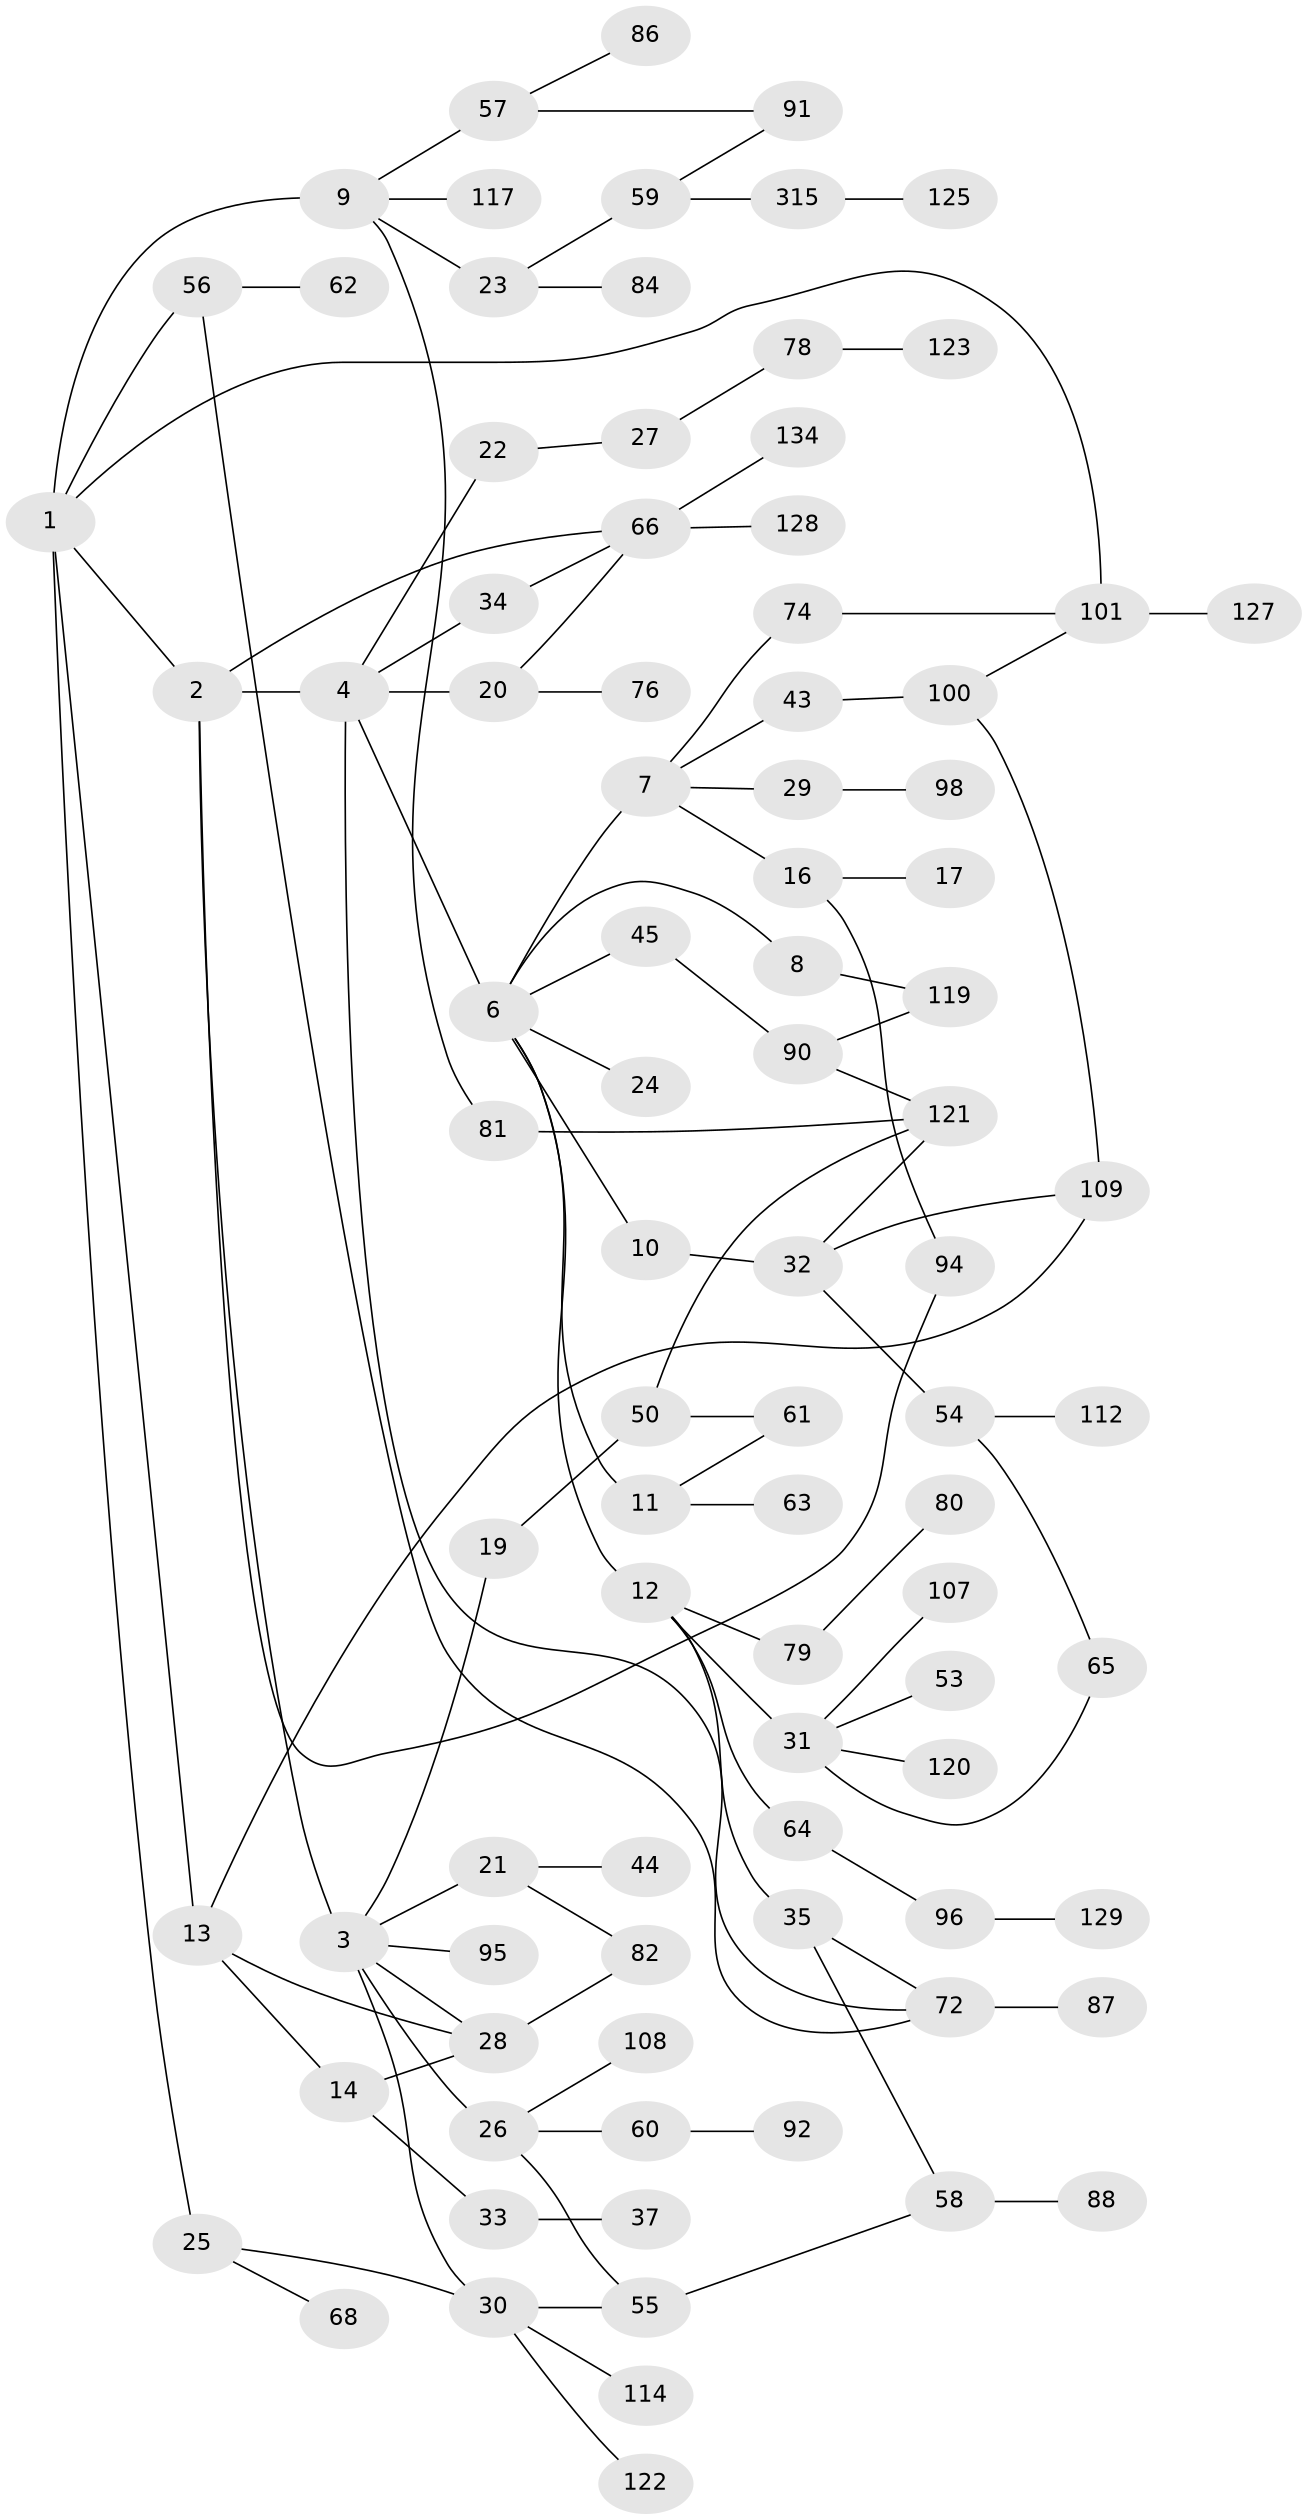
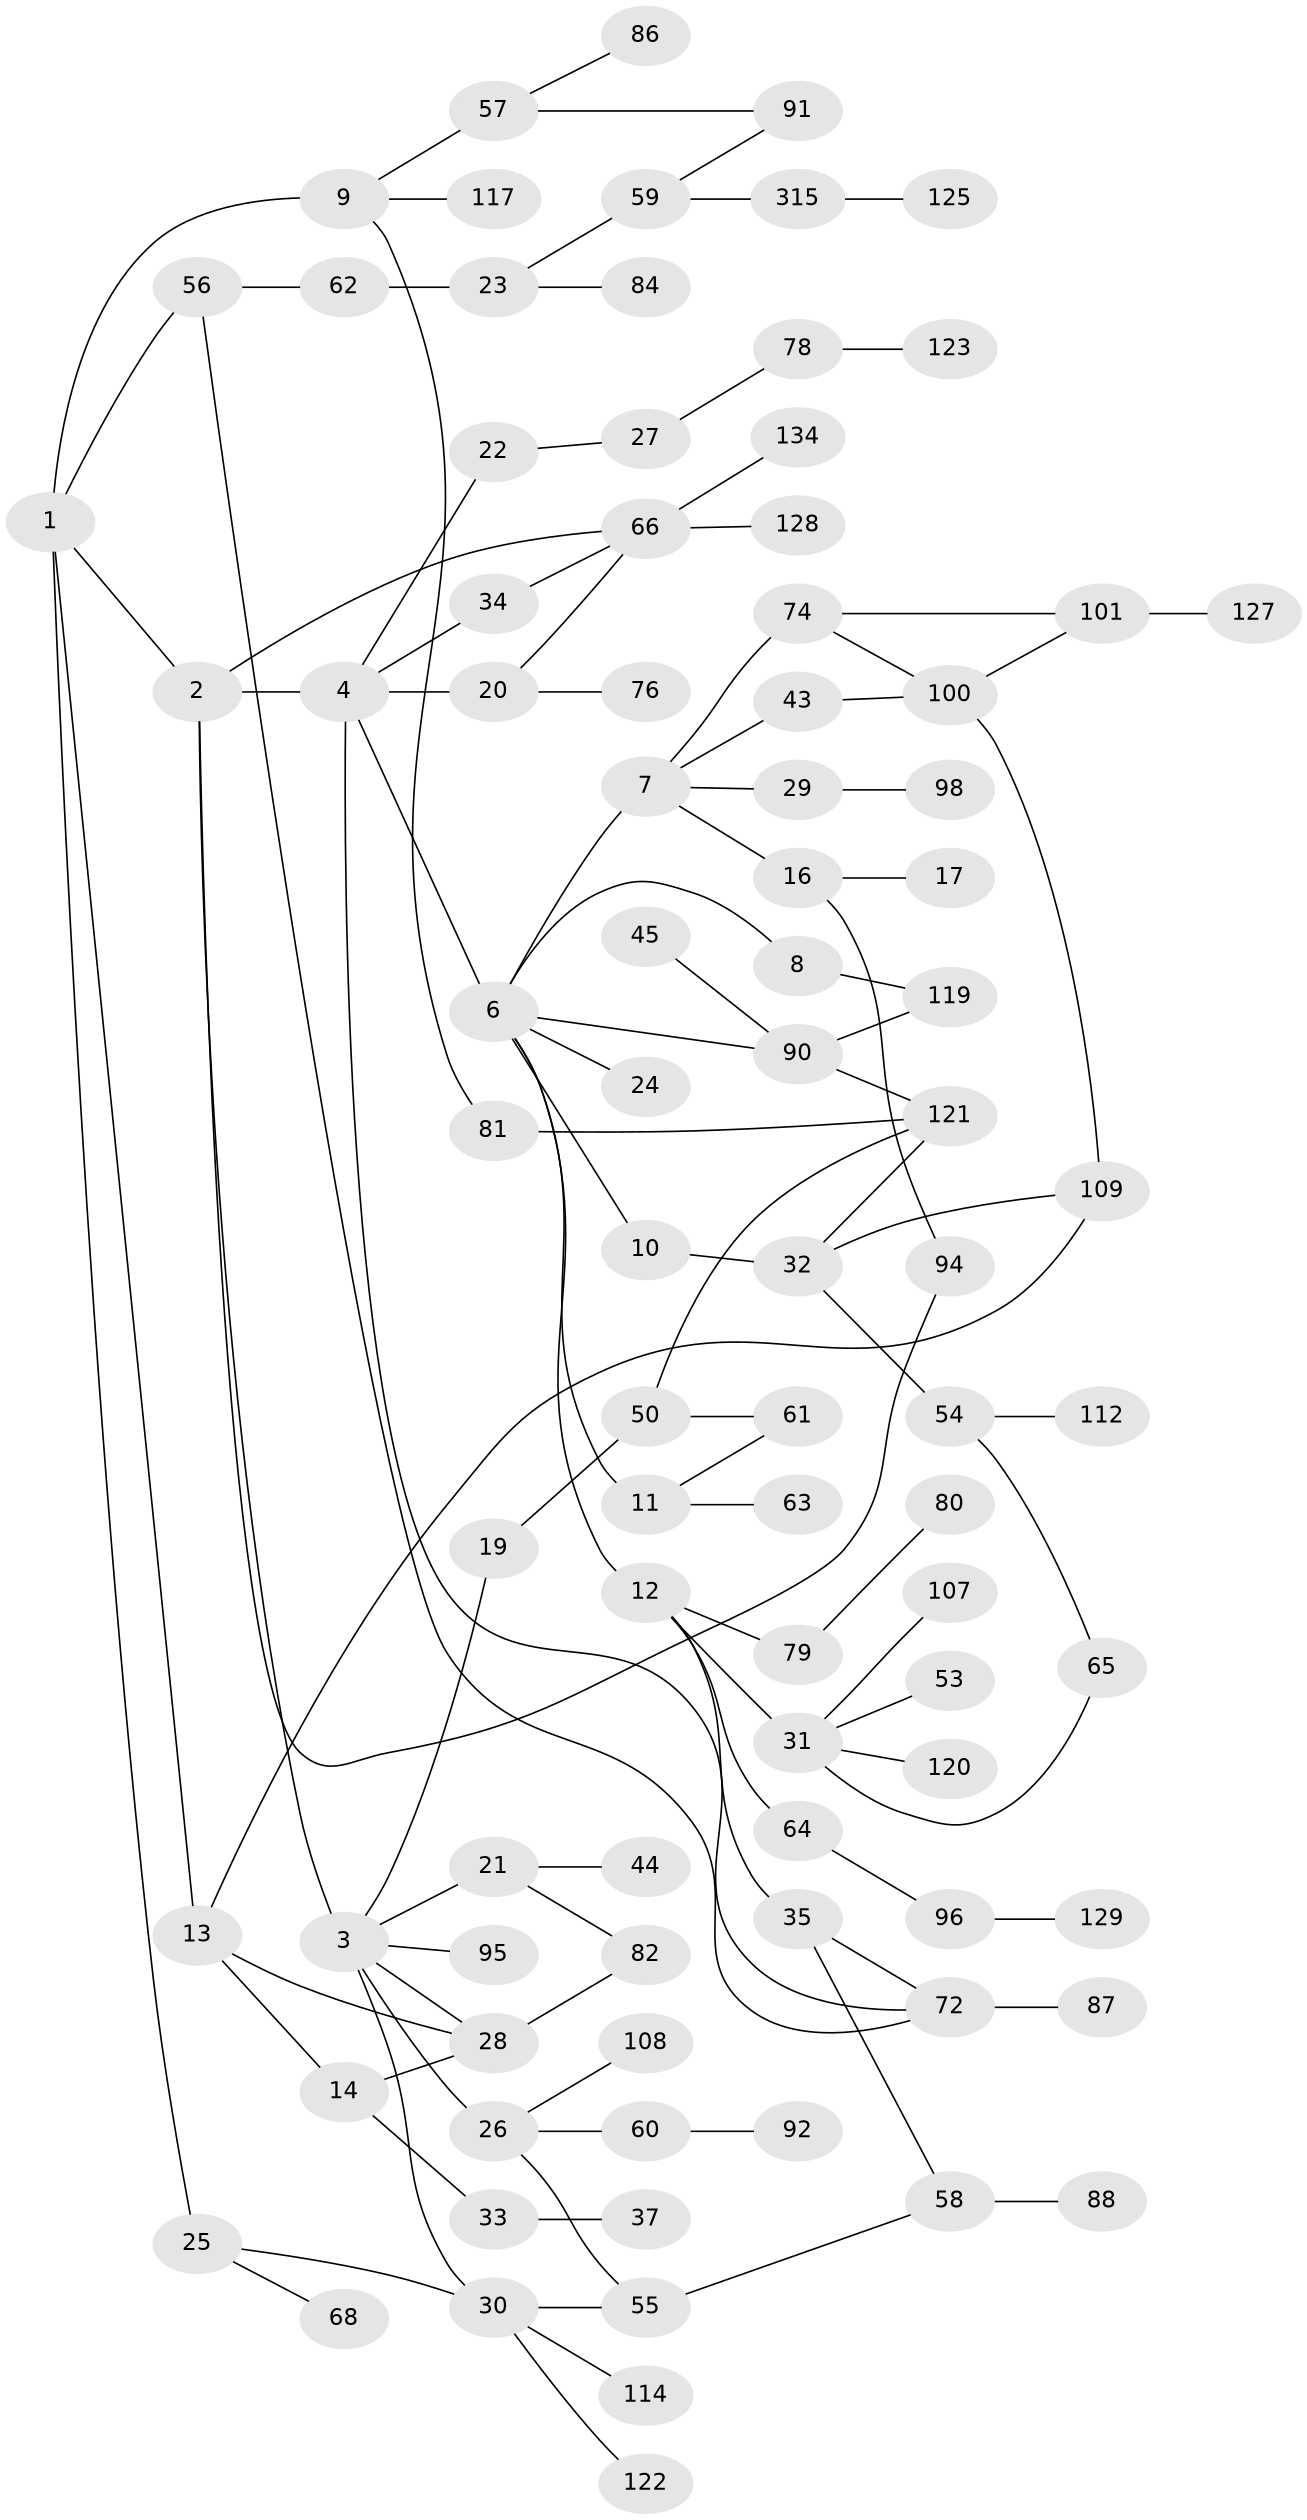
(419, 243) -> (419, 287)
(678, 335) -> none
none -> (874, 654)
(570, 974) -> (646, 1033)
